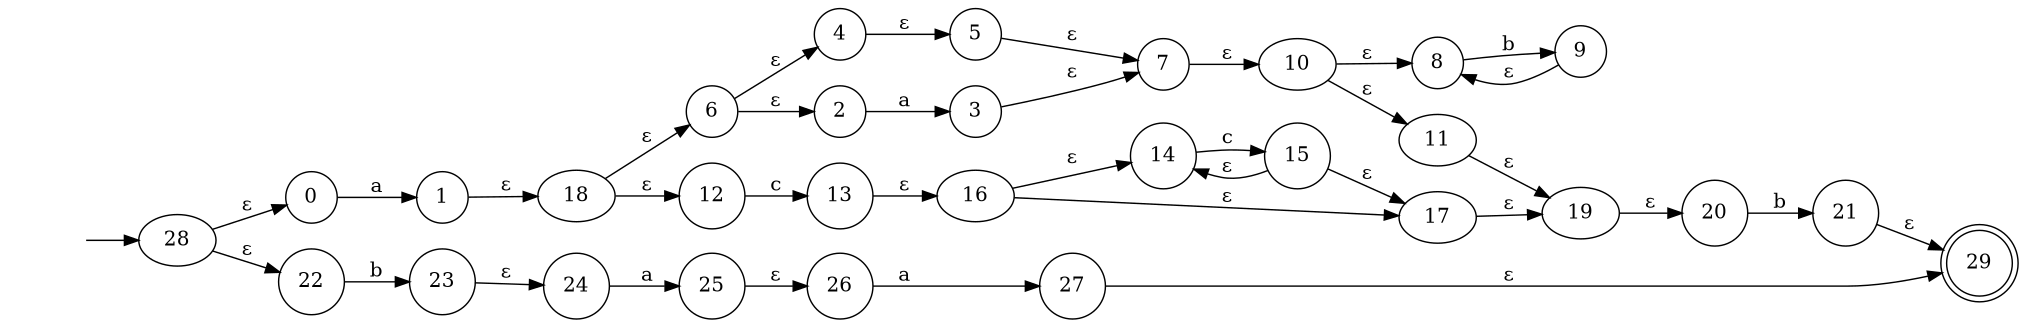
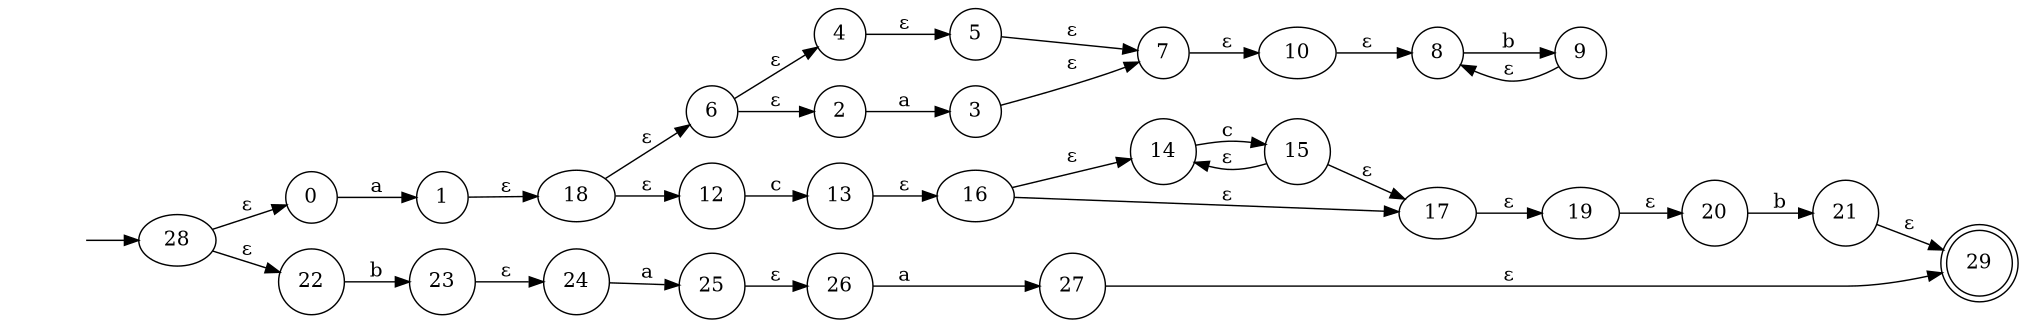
(1438, 140) -> none
